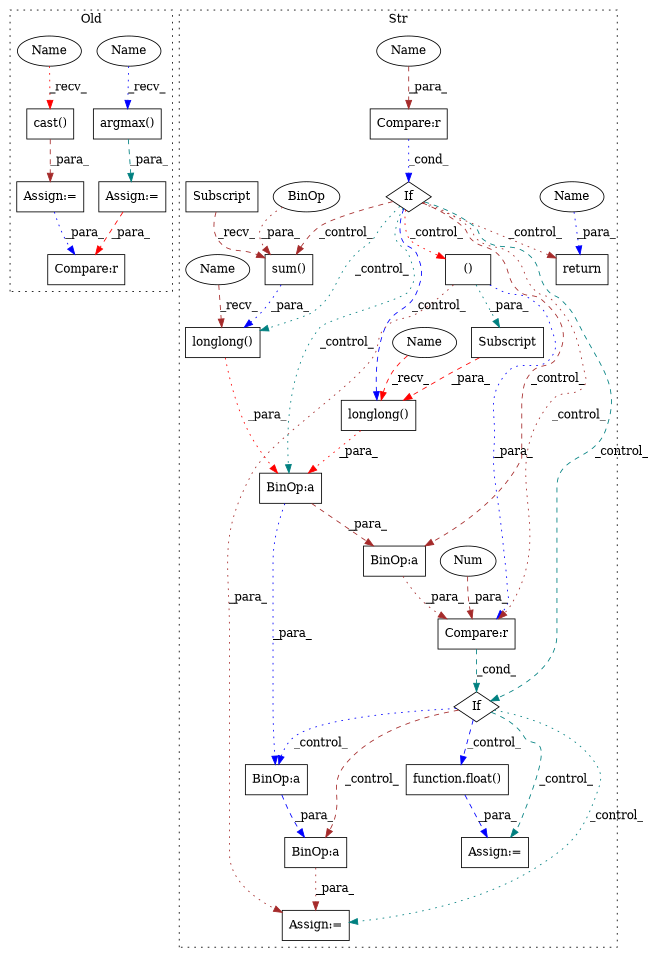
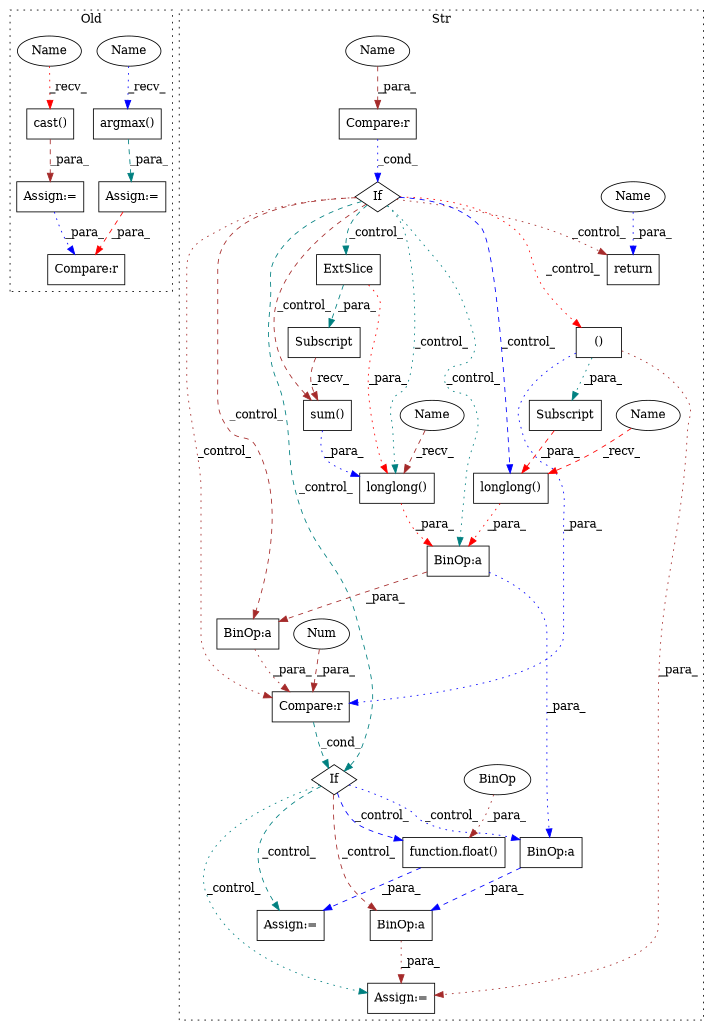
(263, 224) -> (486, 814)
none -> (348, 270)
